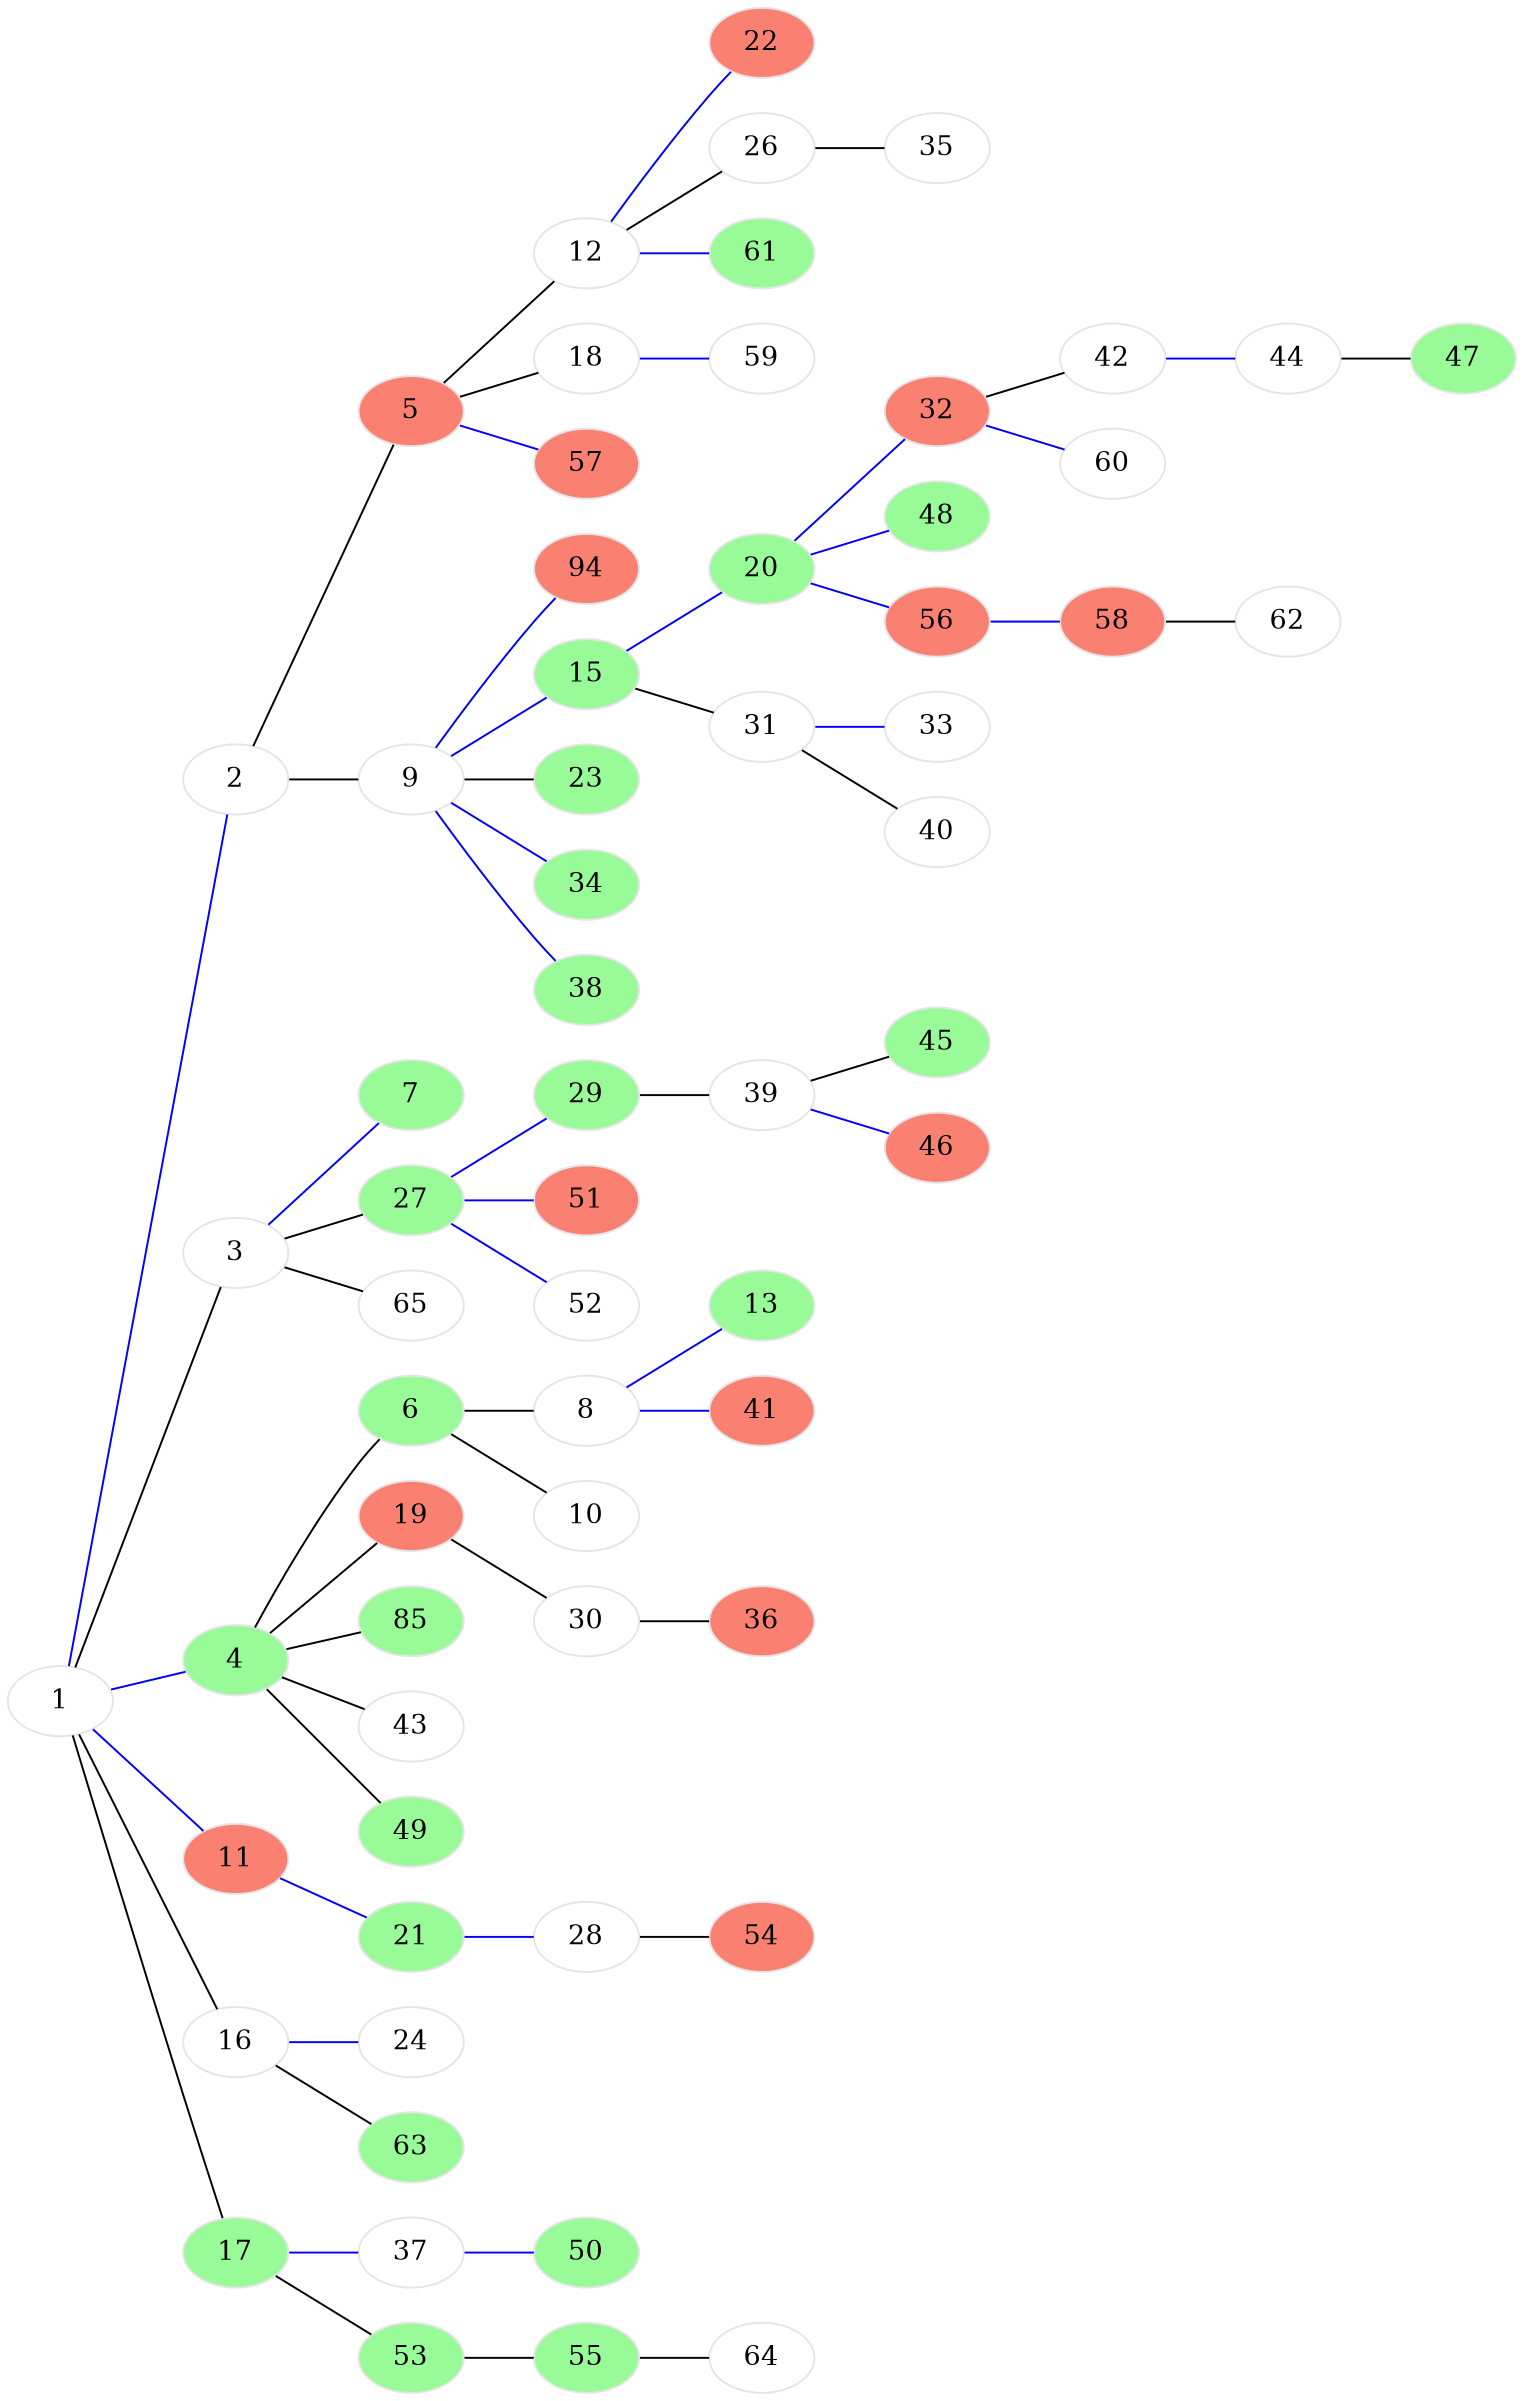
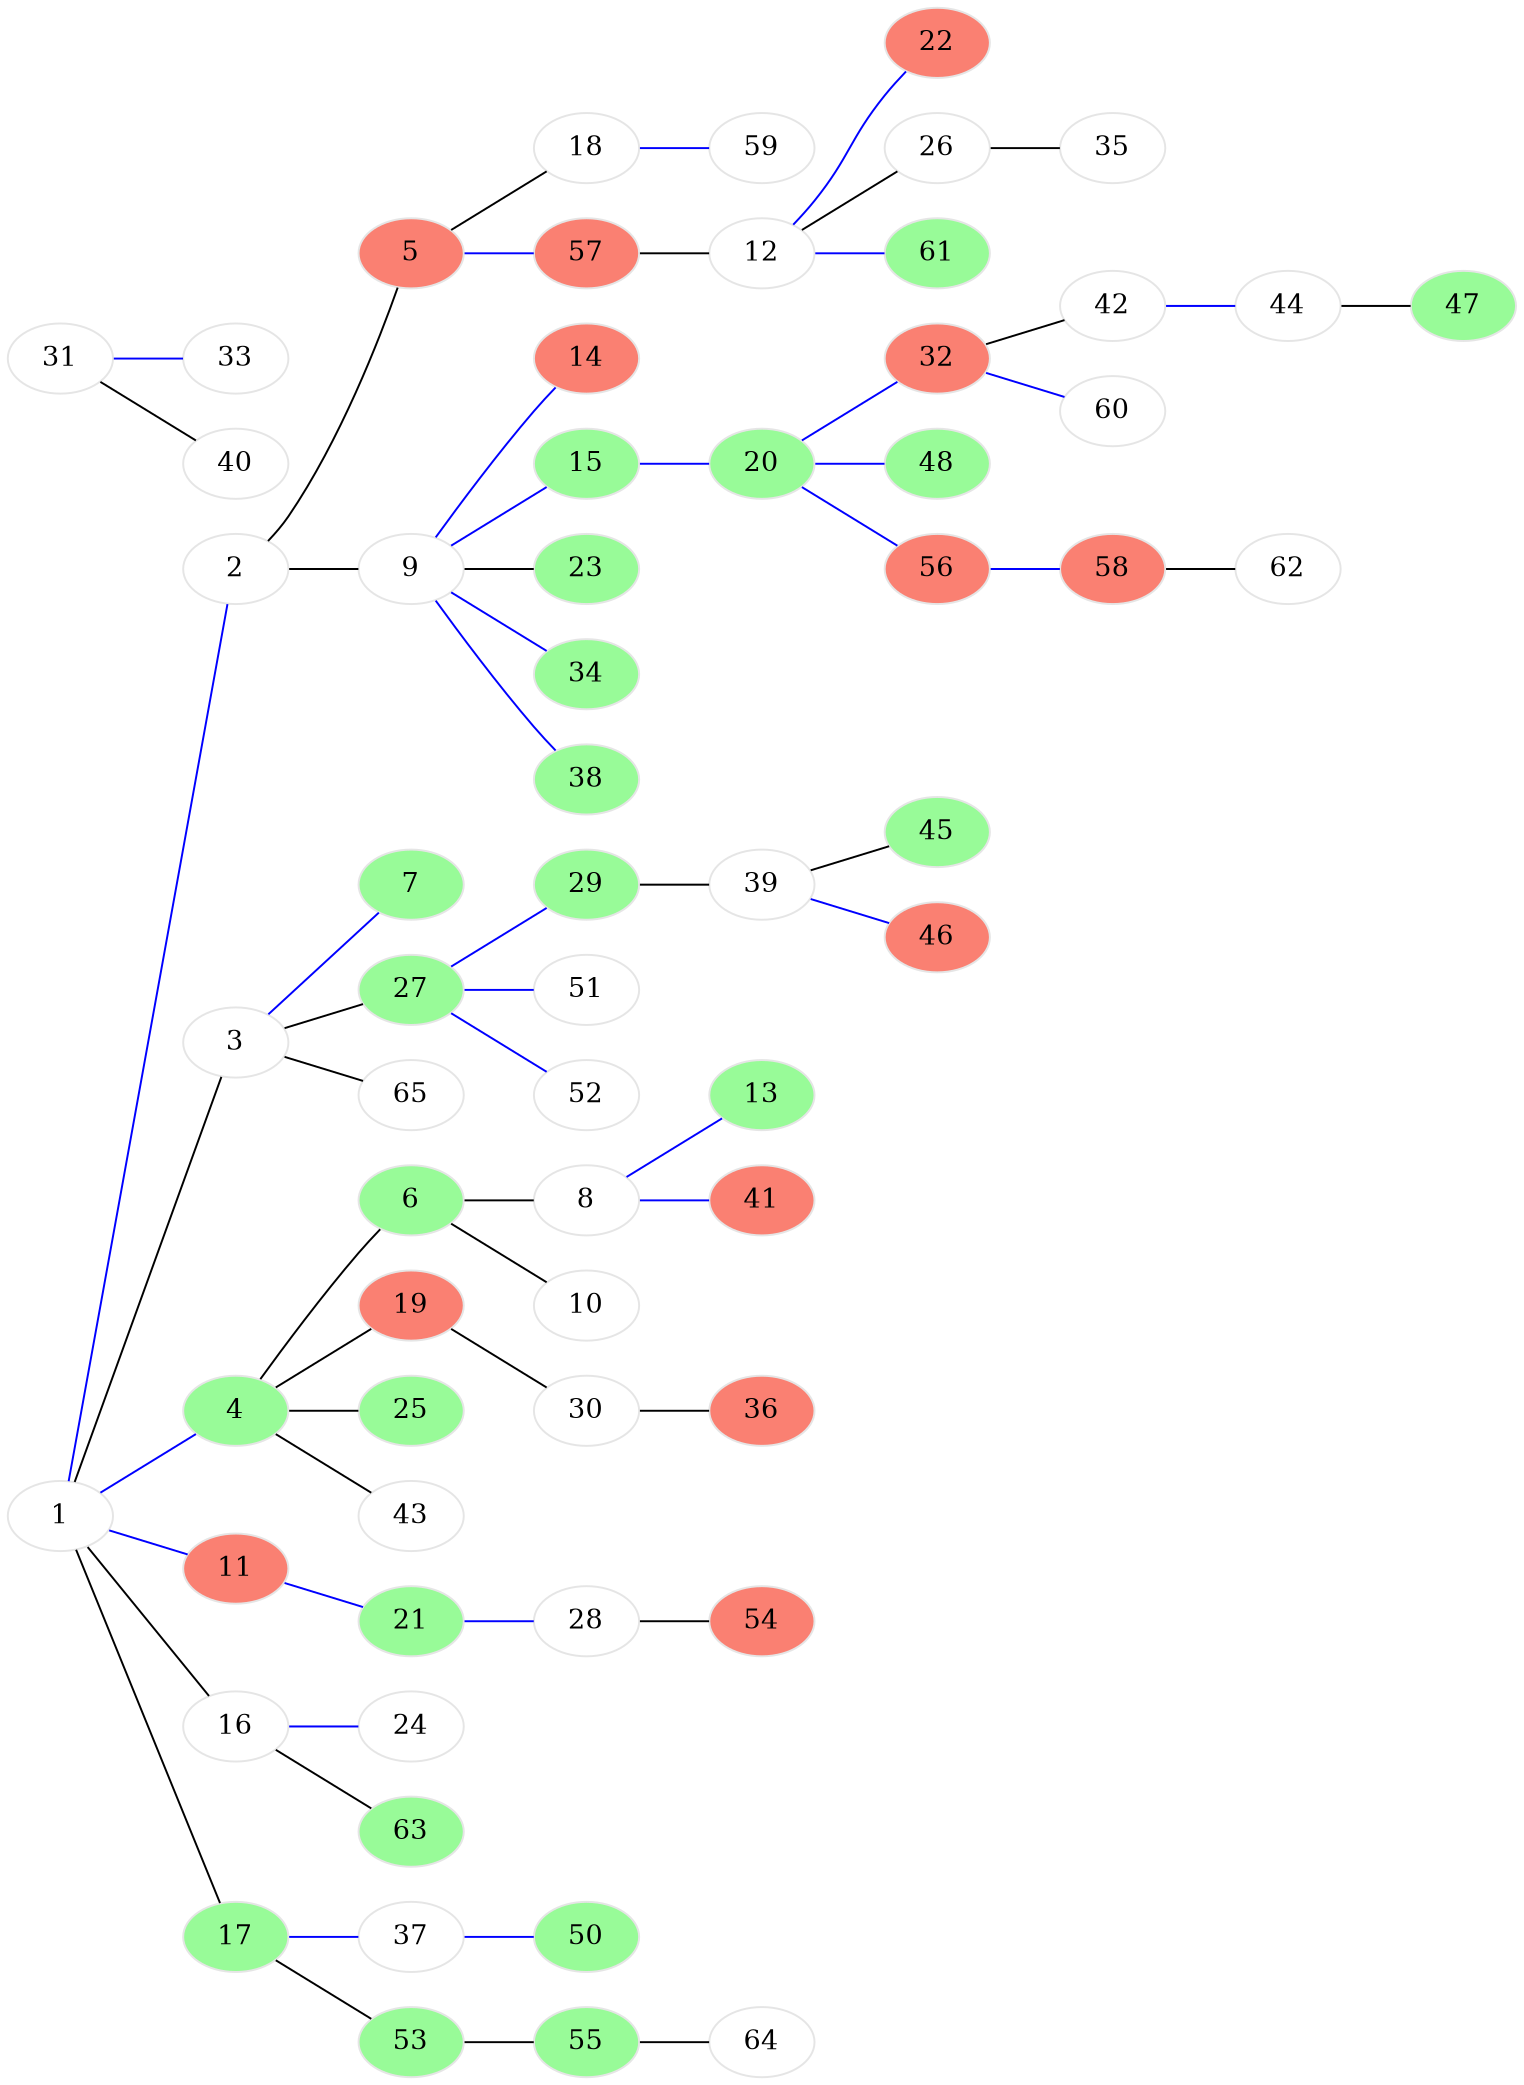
(499, 332) -> (675, 253)
(587, 569) -> (587, 359)
(675, 701) -> none
(587, 1200) -> (587, 990)
(411, 1621) -> (411, 1411)
(411, 1832) -> none
